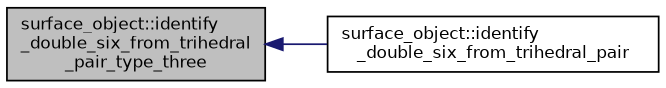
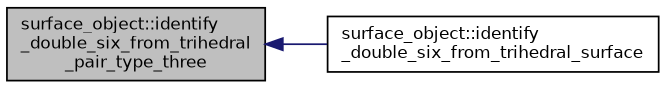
(493, 44) -> (493, 44)
